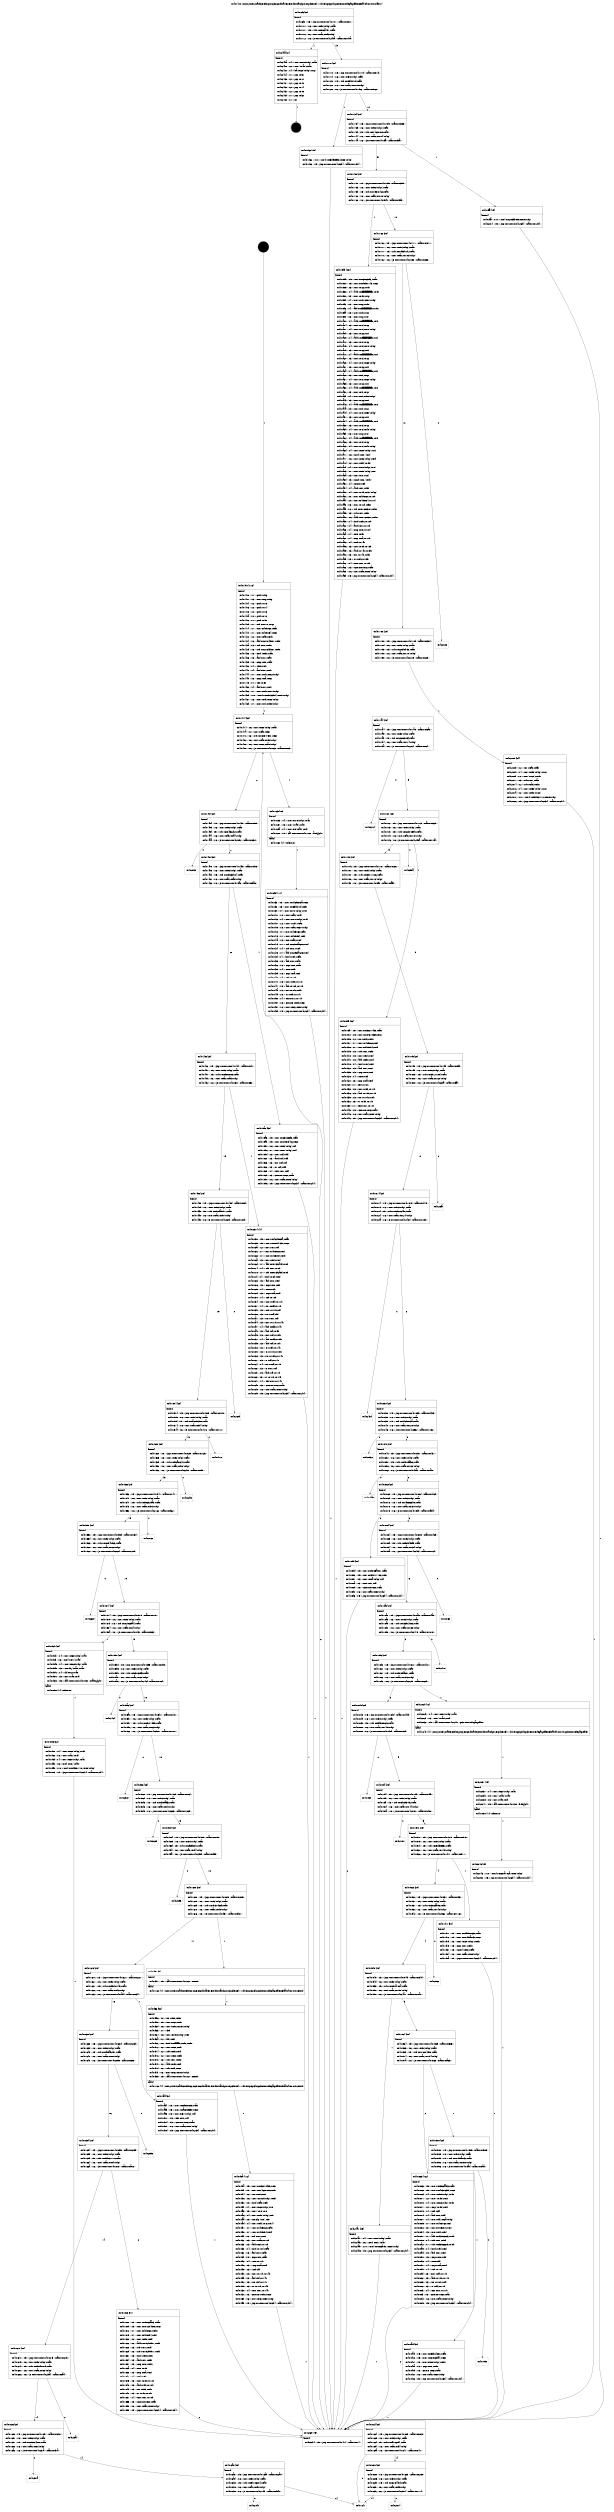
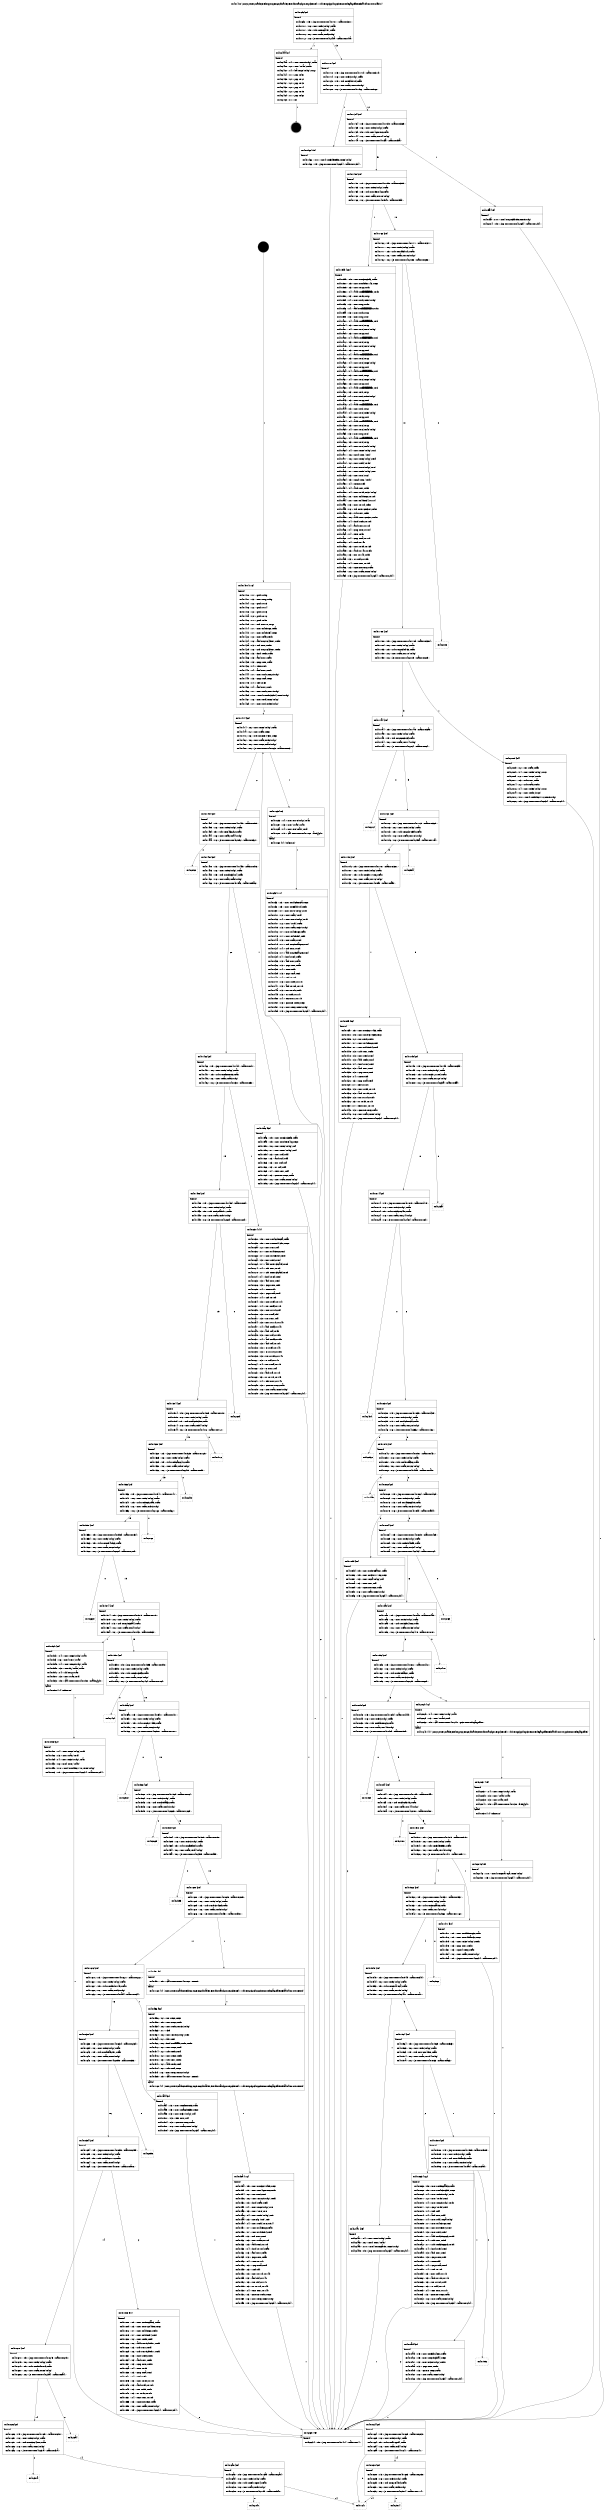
none -> (403, 689)
(409, 931) -> (370, 952)
